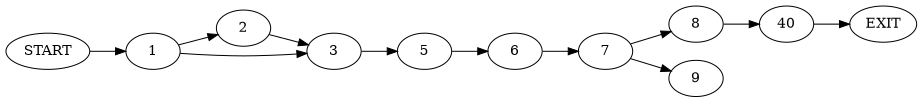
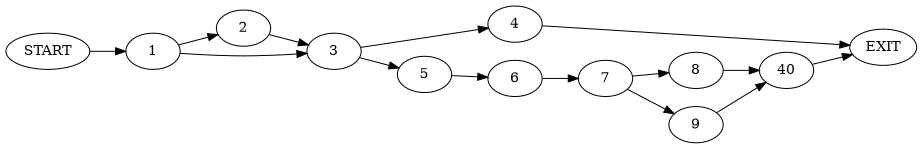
none -> (515, 24)
none -> (737, 100)
